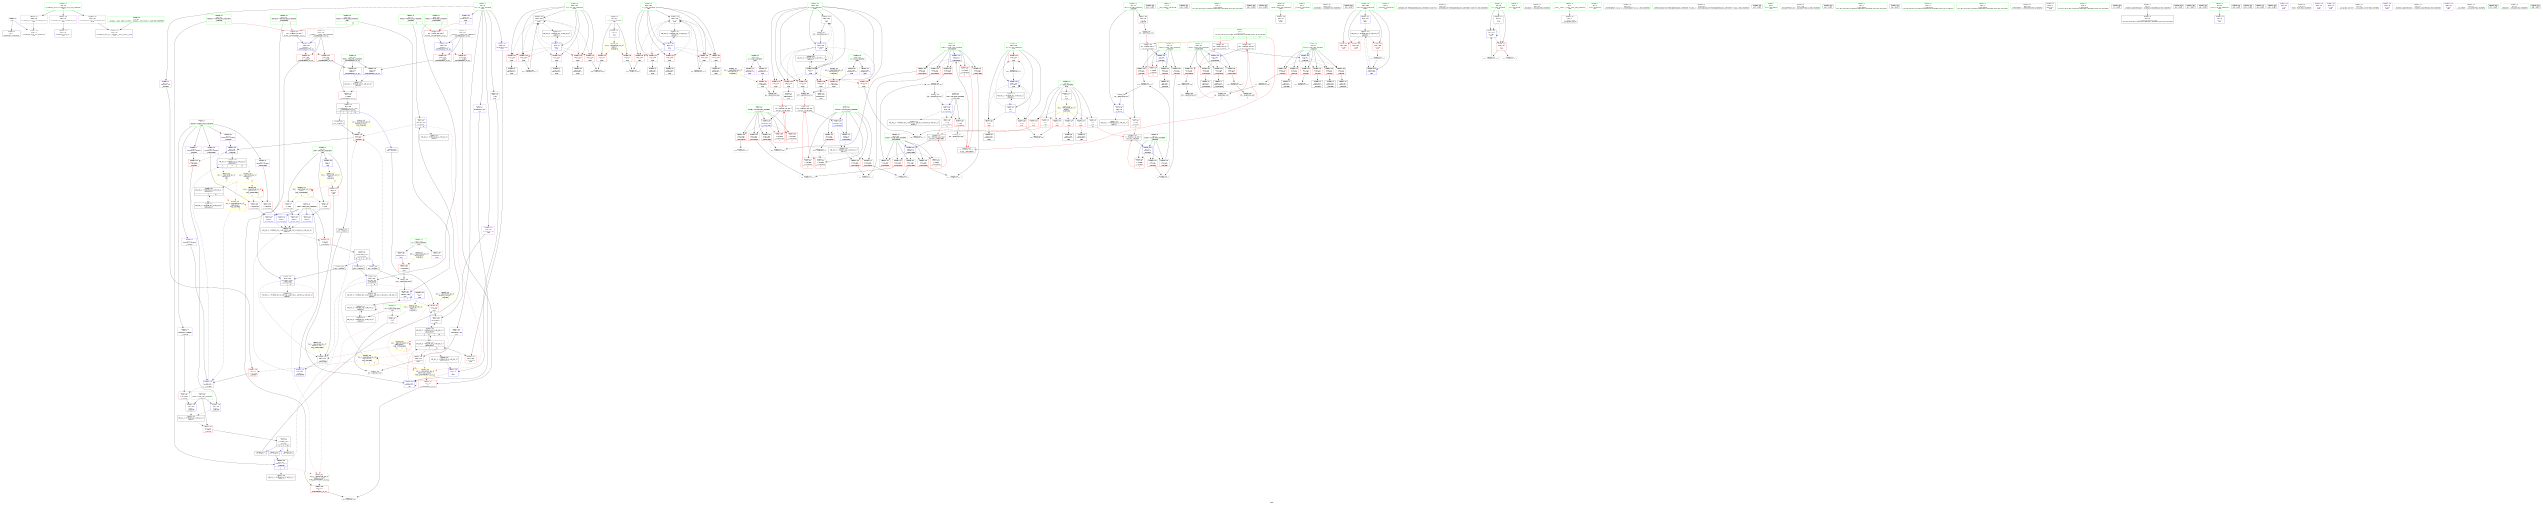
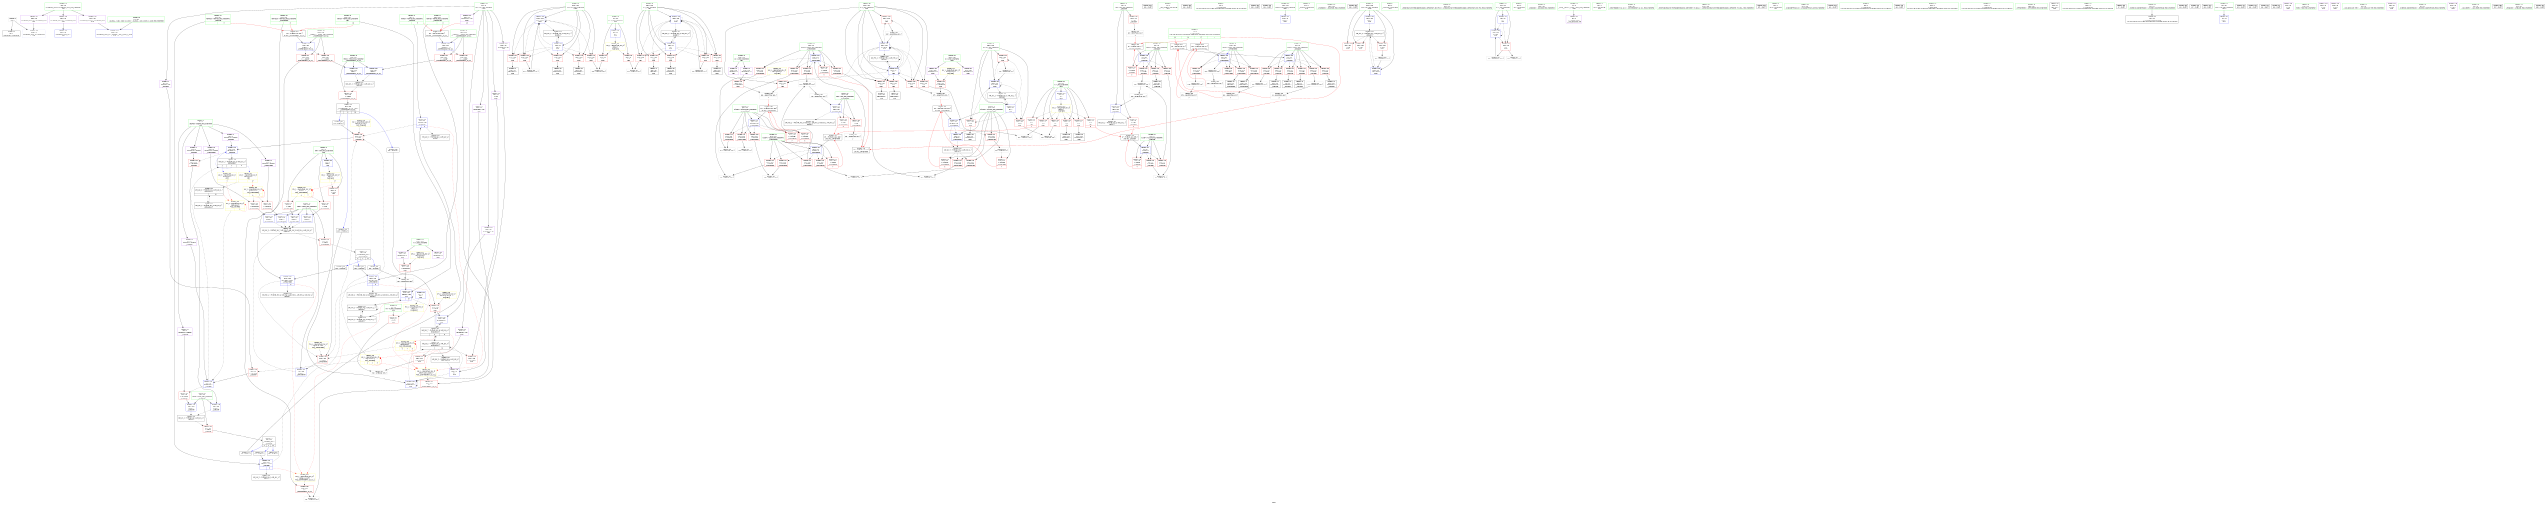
(1233, 78) -> (1218, 65)
none -> (1230, 96)
